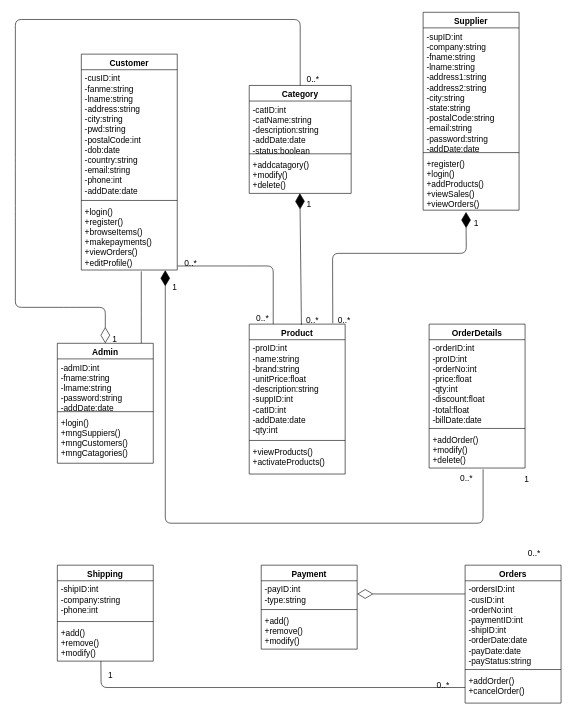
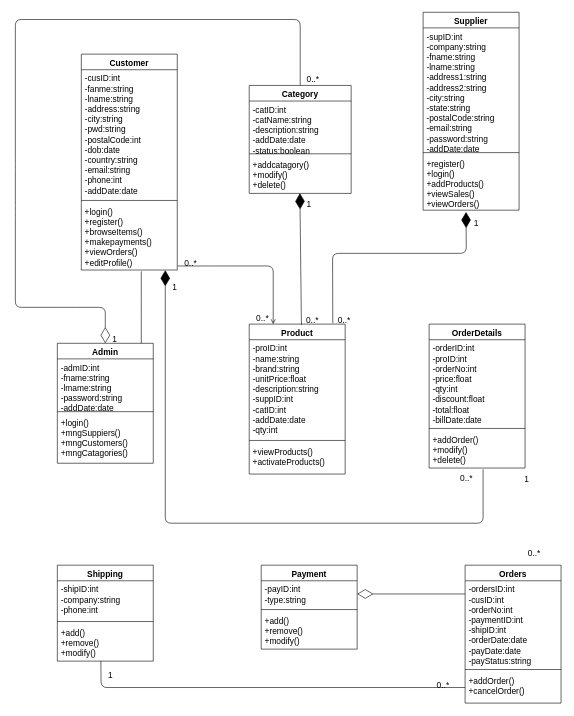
(273, 320) -> (273, 320)
